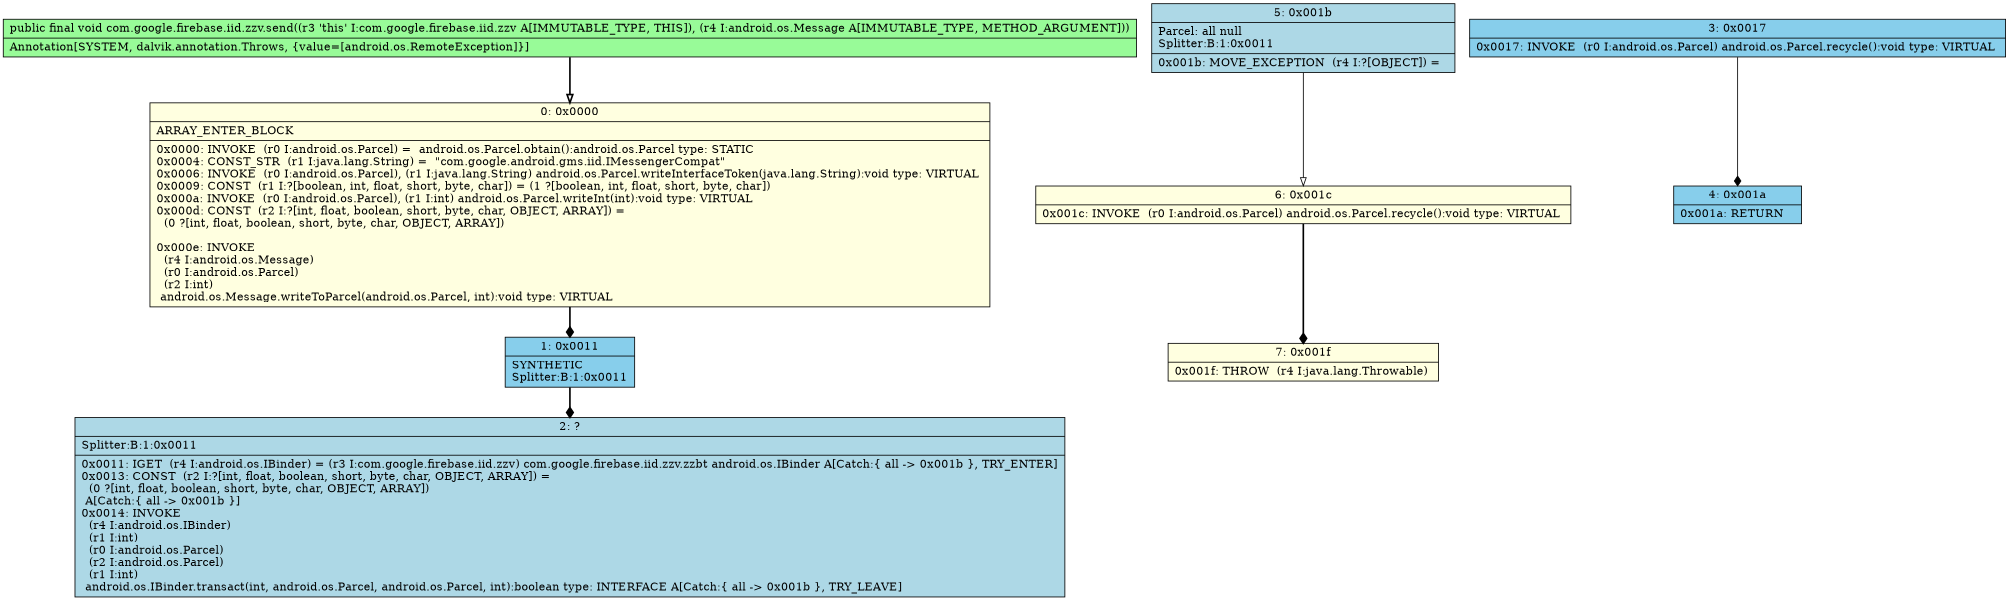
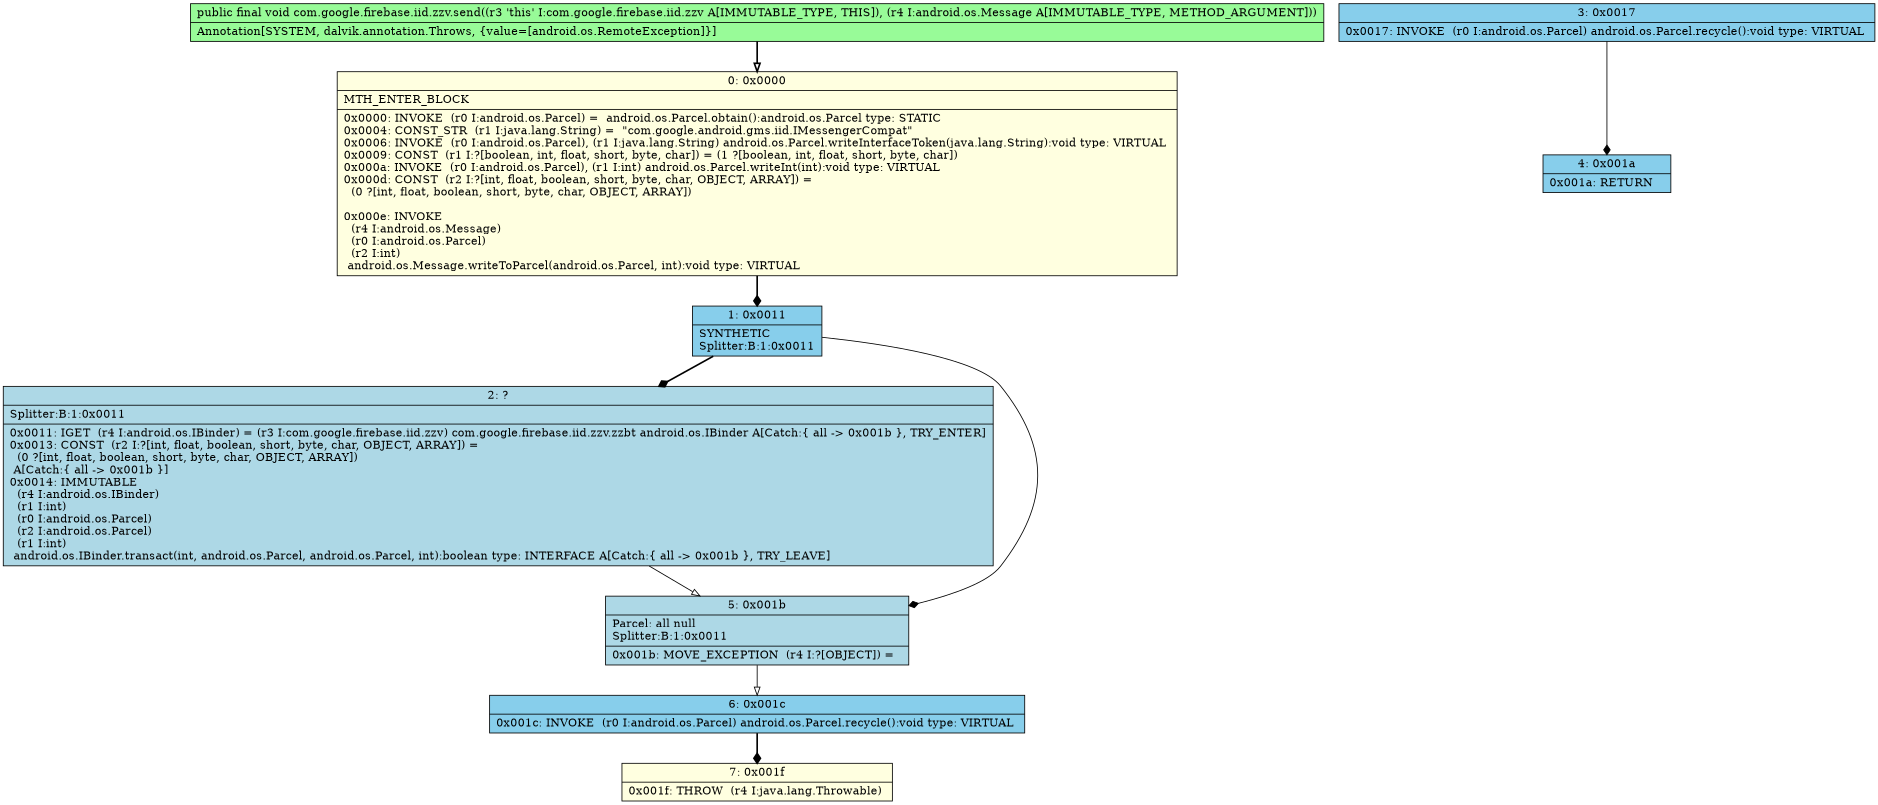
(225, 131) -> (407, 100)
(1303, 205) -> (757, 714)
none -> (1027, 429)
(135, 513) -> (78, 482)
none -> (671, 579)
